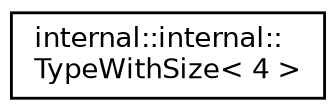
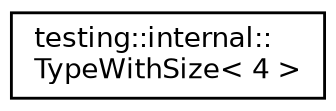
(168, 56) -> (168, 56)
